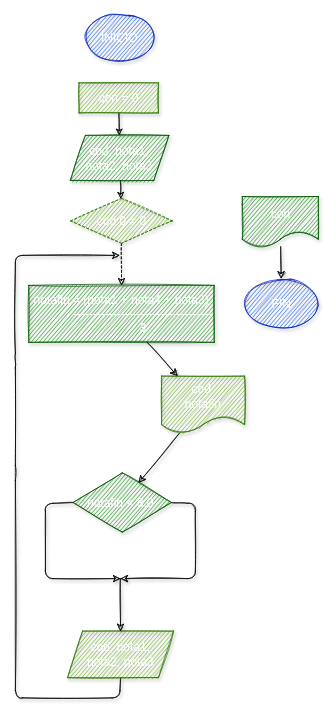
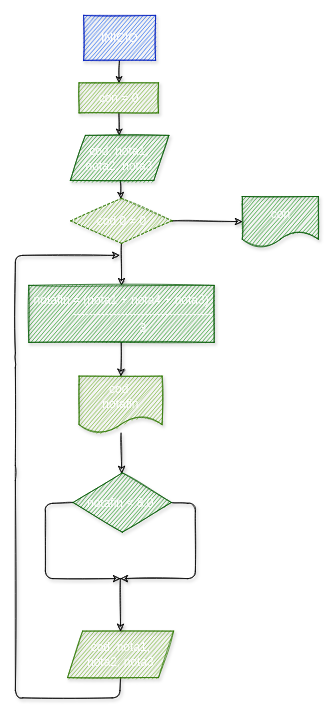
(120, 38) -> (120, 38)
none -> (119, 71)
none -> (205, 221)
(281, 260) -> none
(122, 262) -> (122, 262)
(281, 304) -> none
(203, 405) -> (121, 405)
